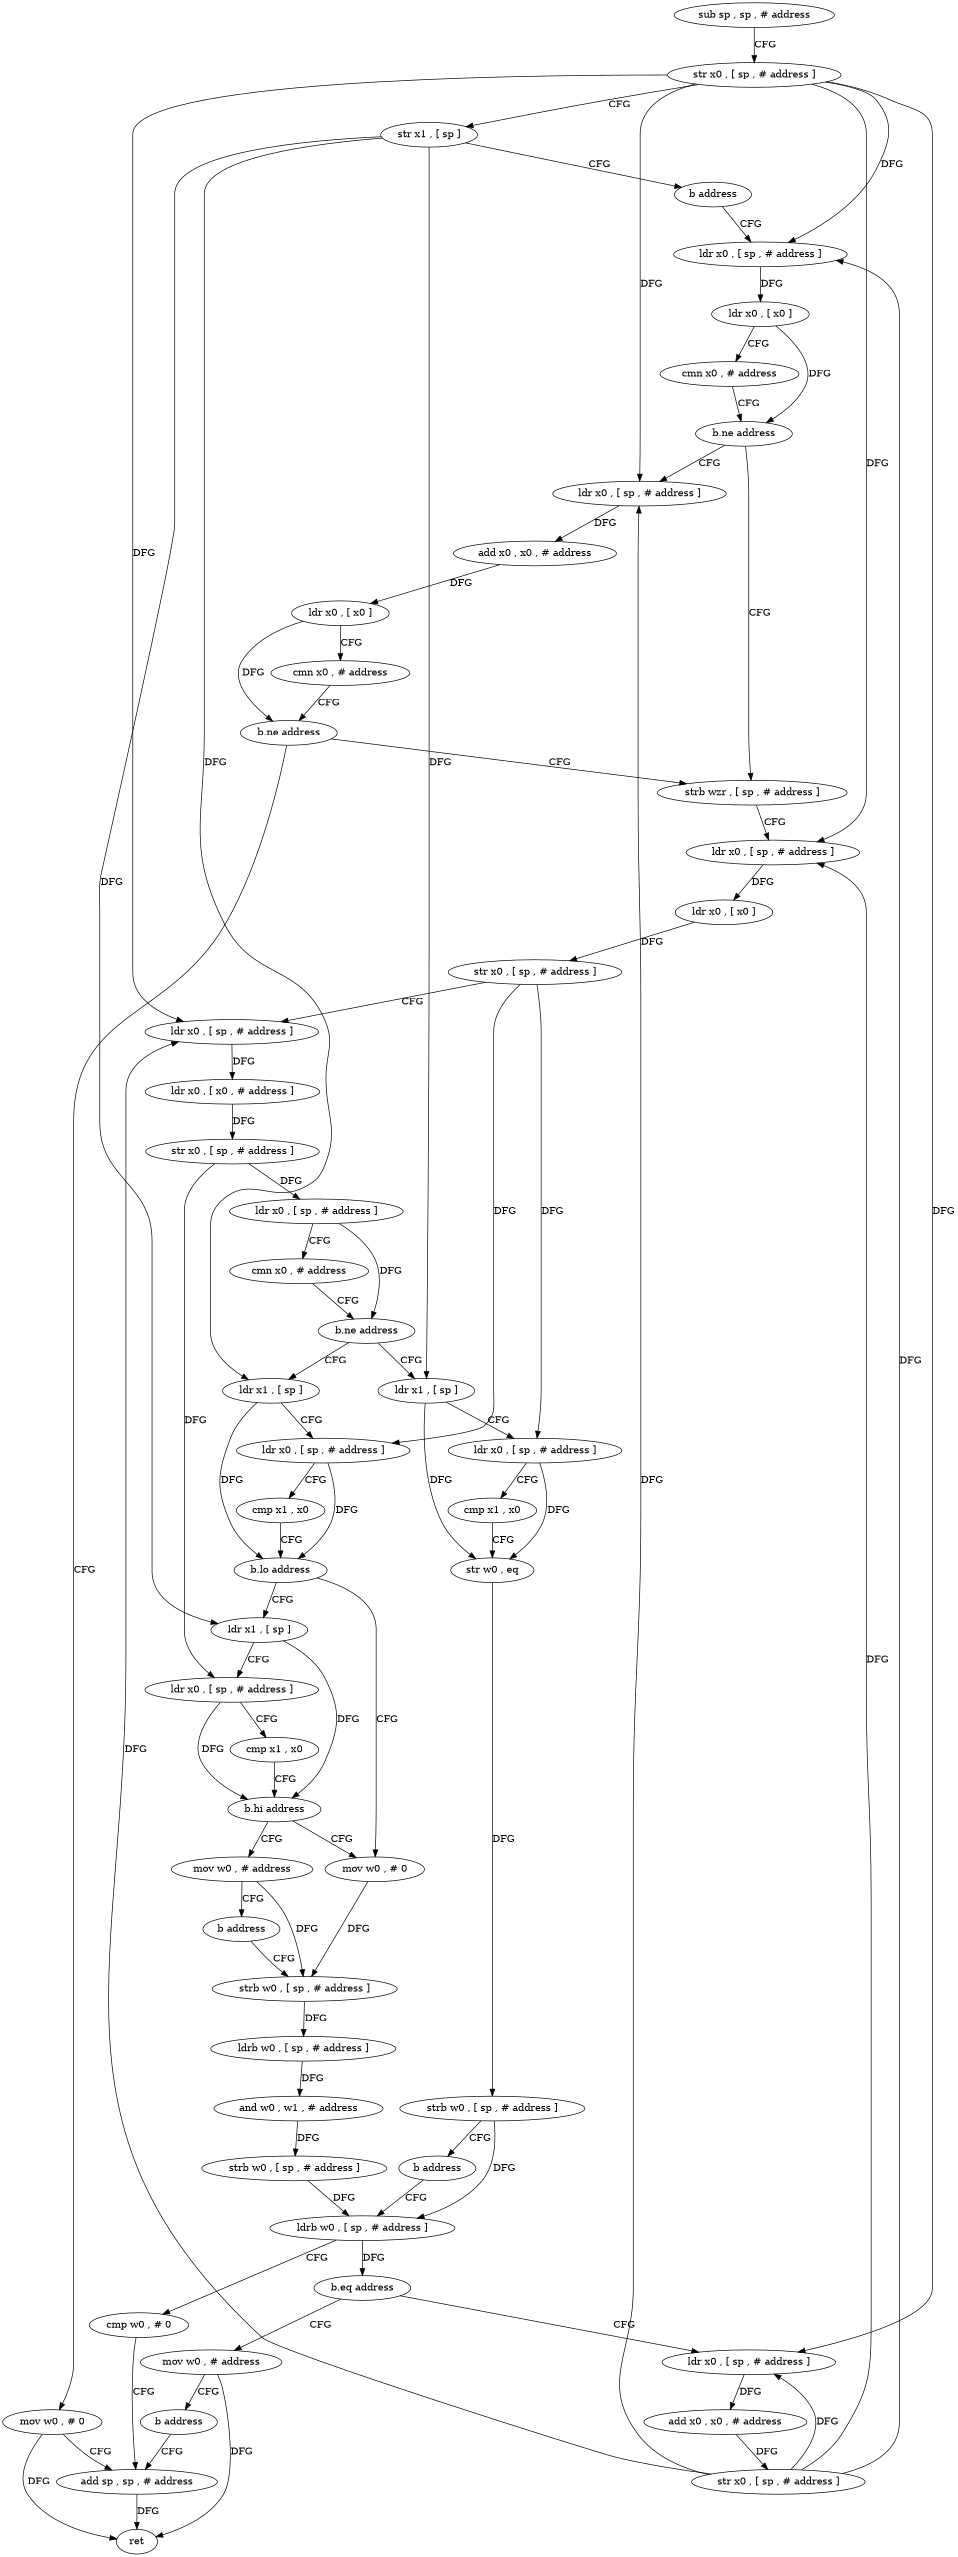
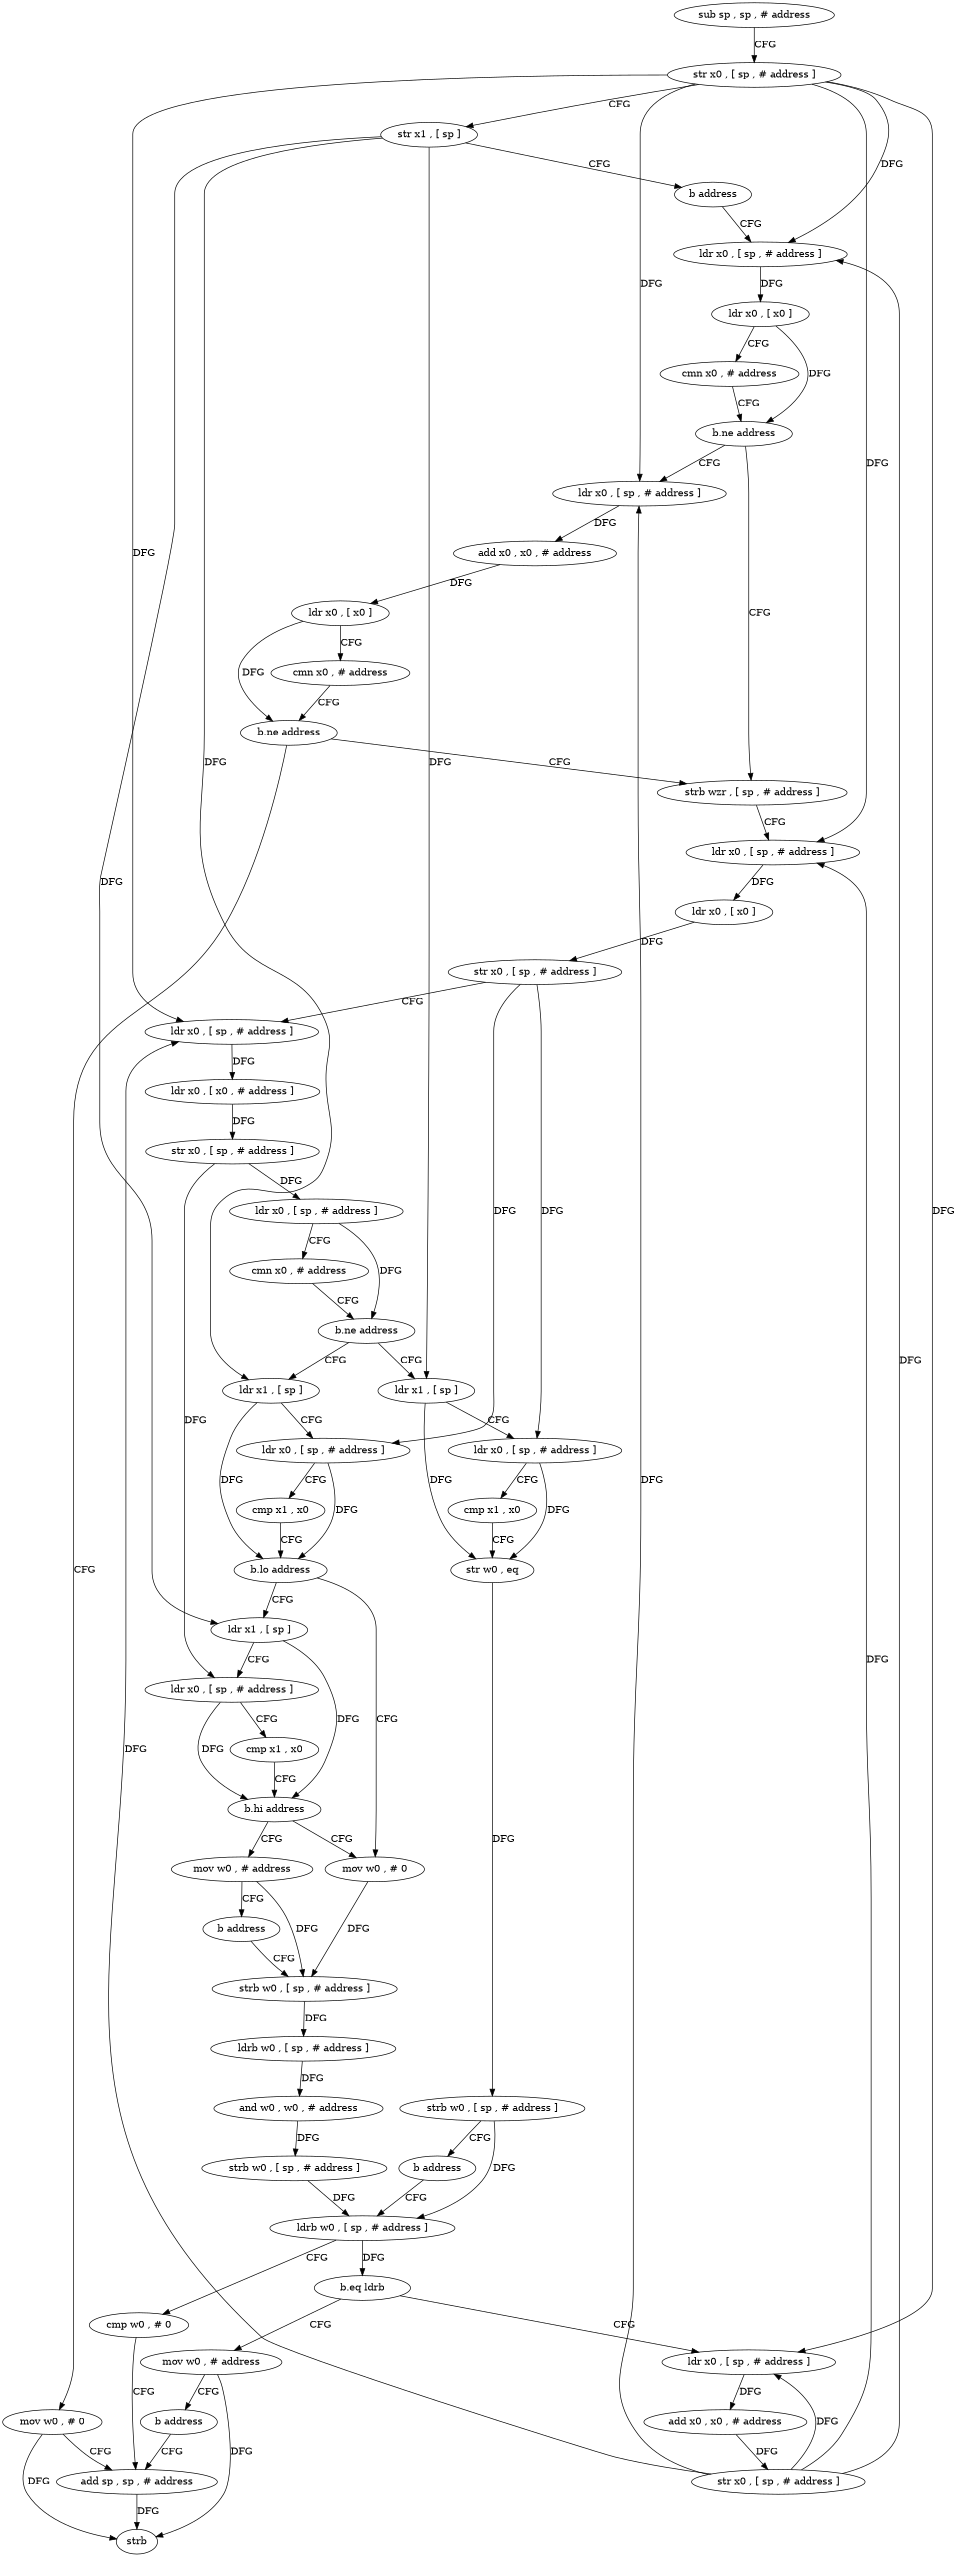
(298, 2109) -> (298, 2109)
(362, 2288) -> (362, 2288)
(137, 2542) -> (137, 2542)
